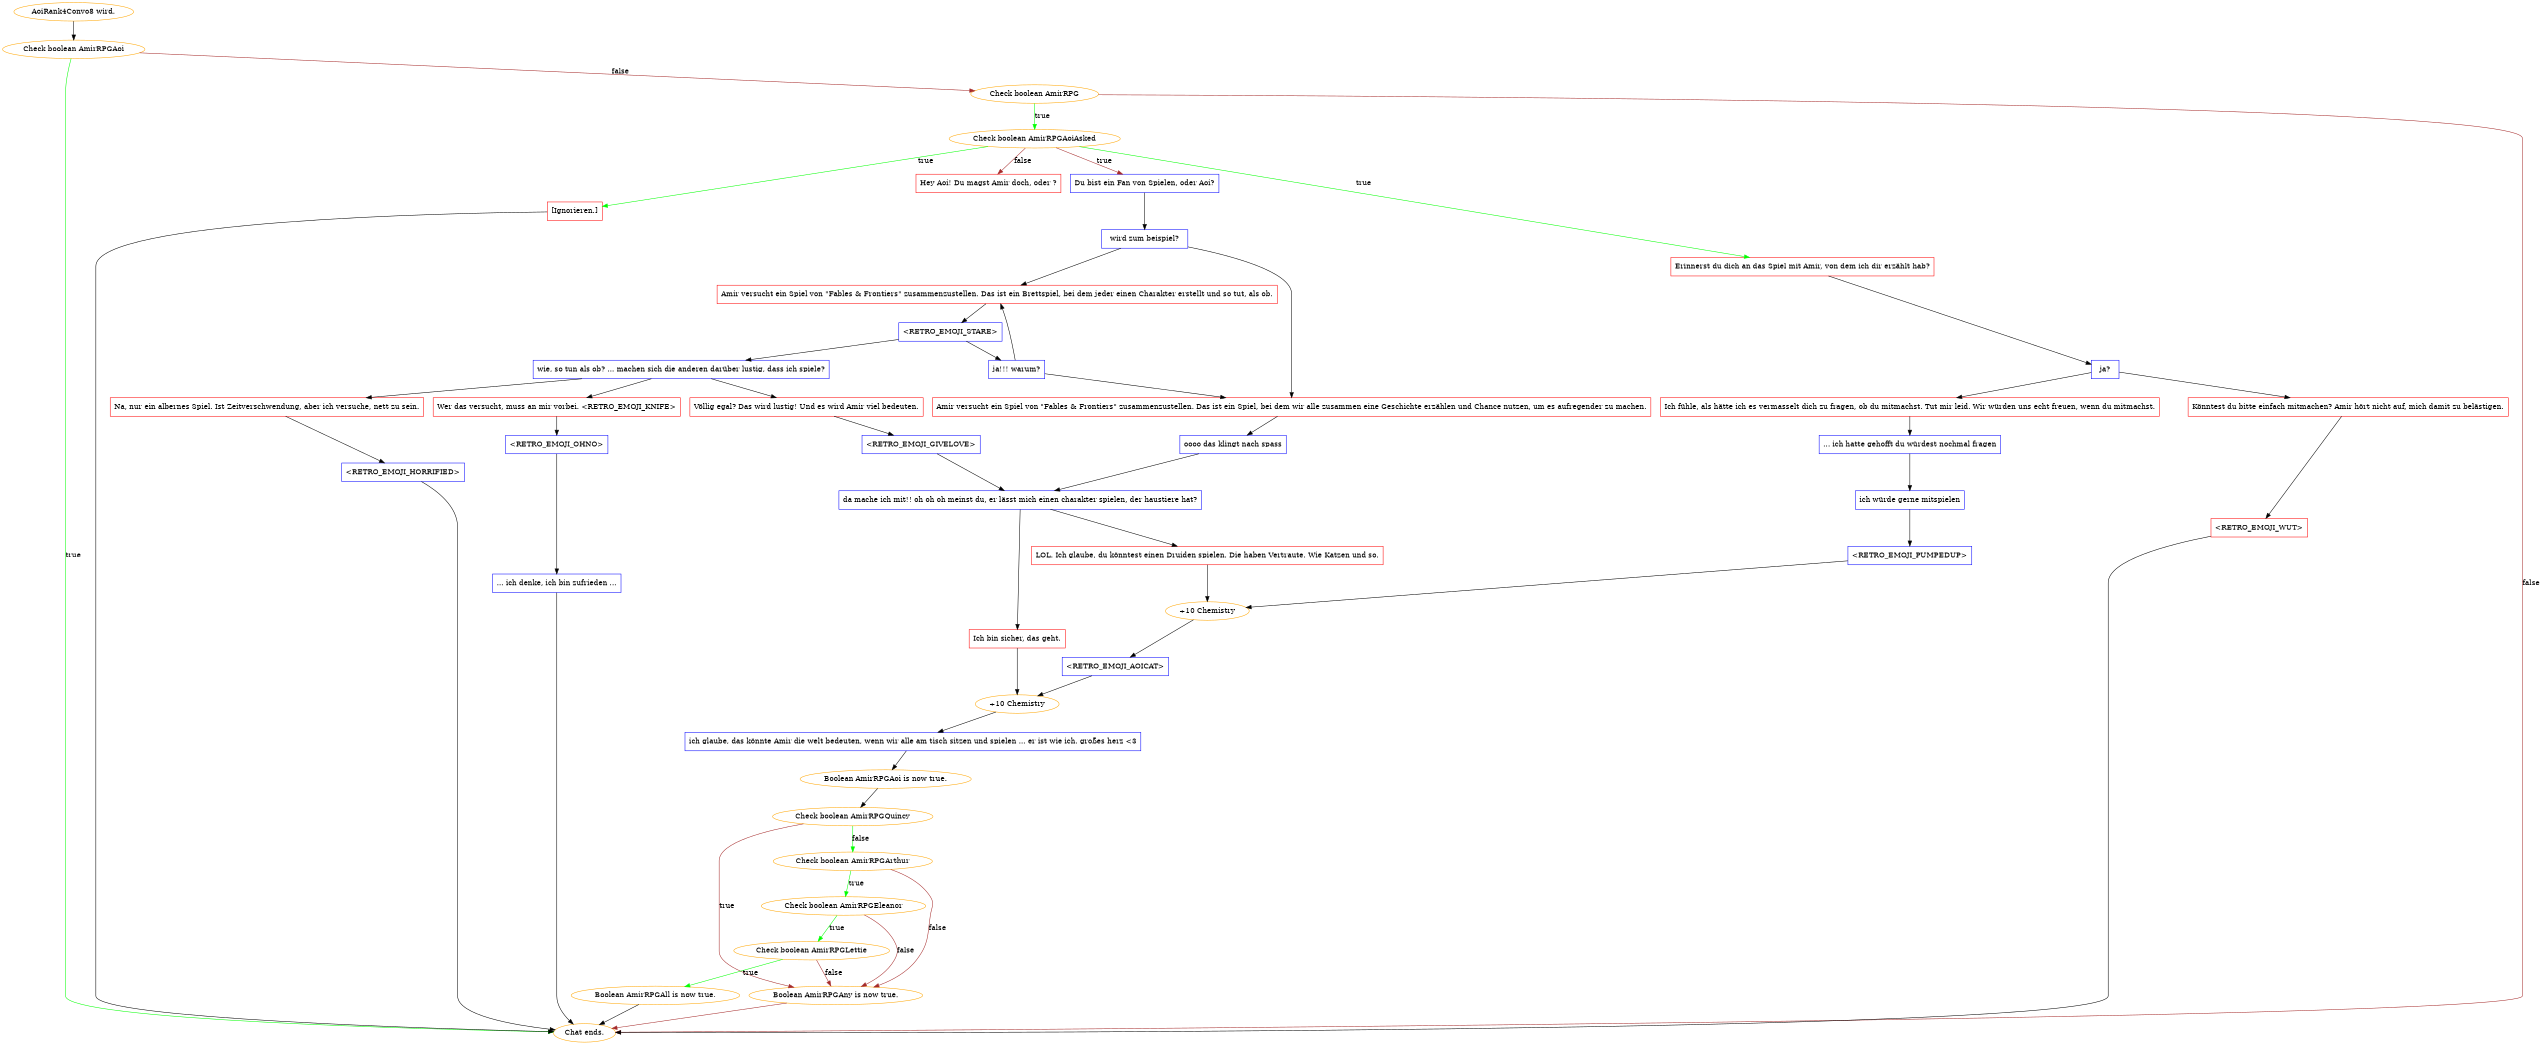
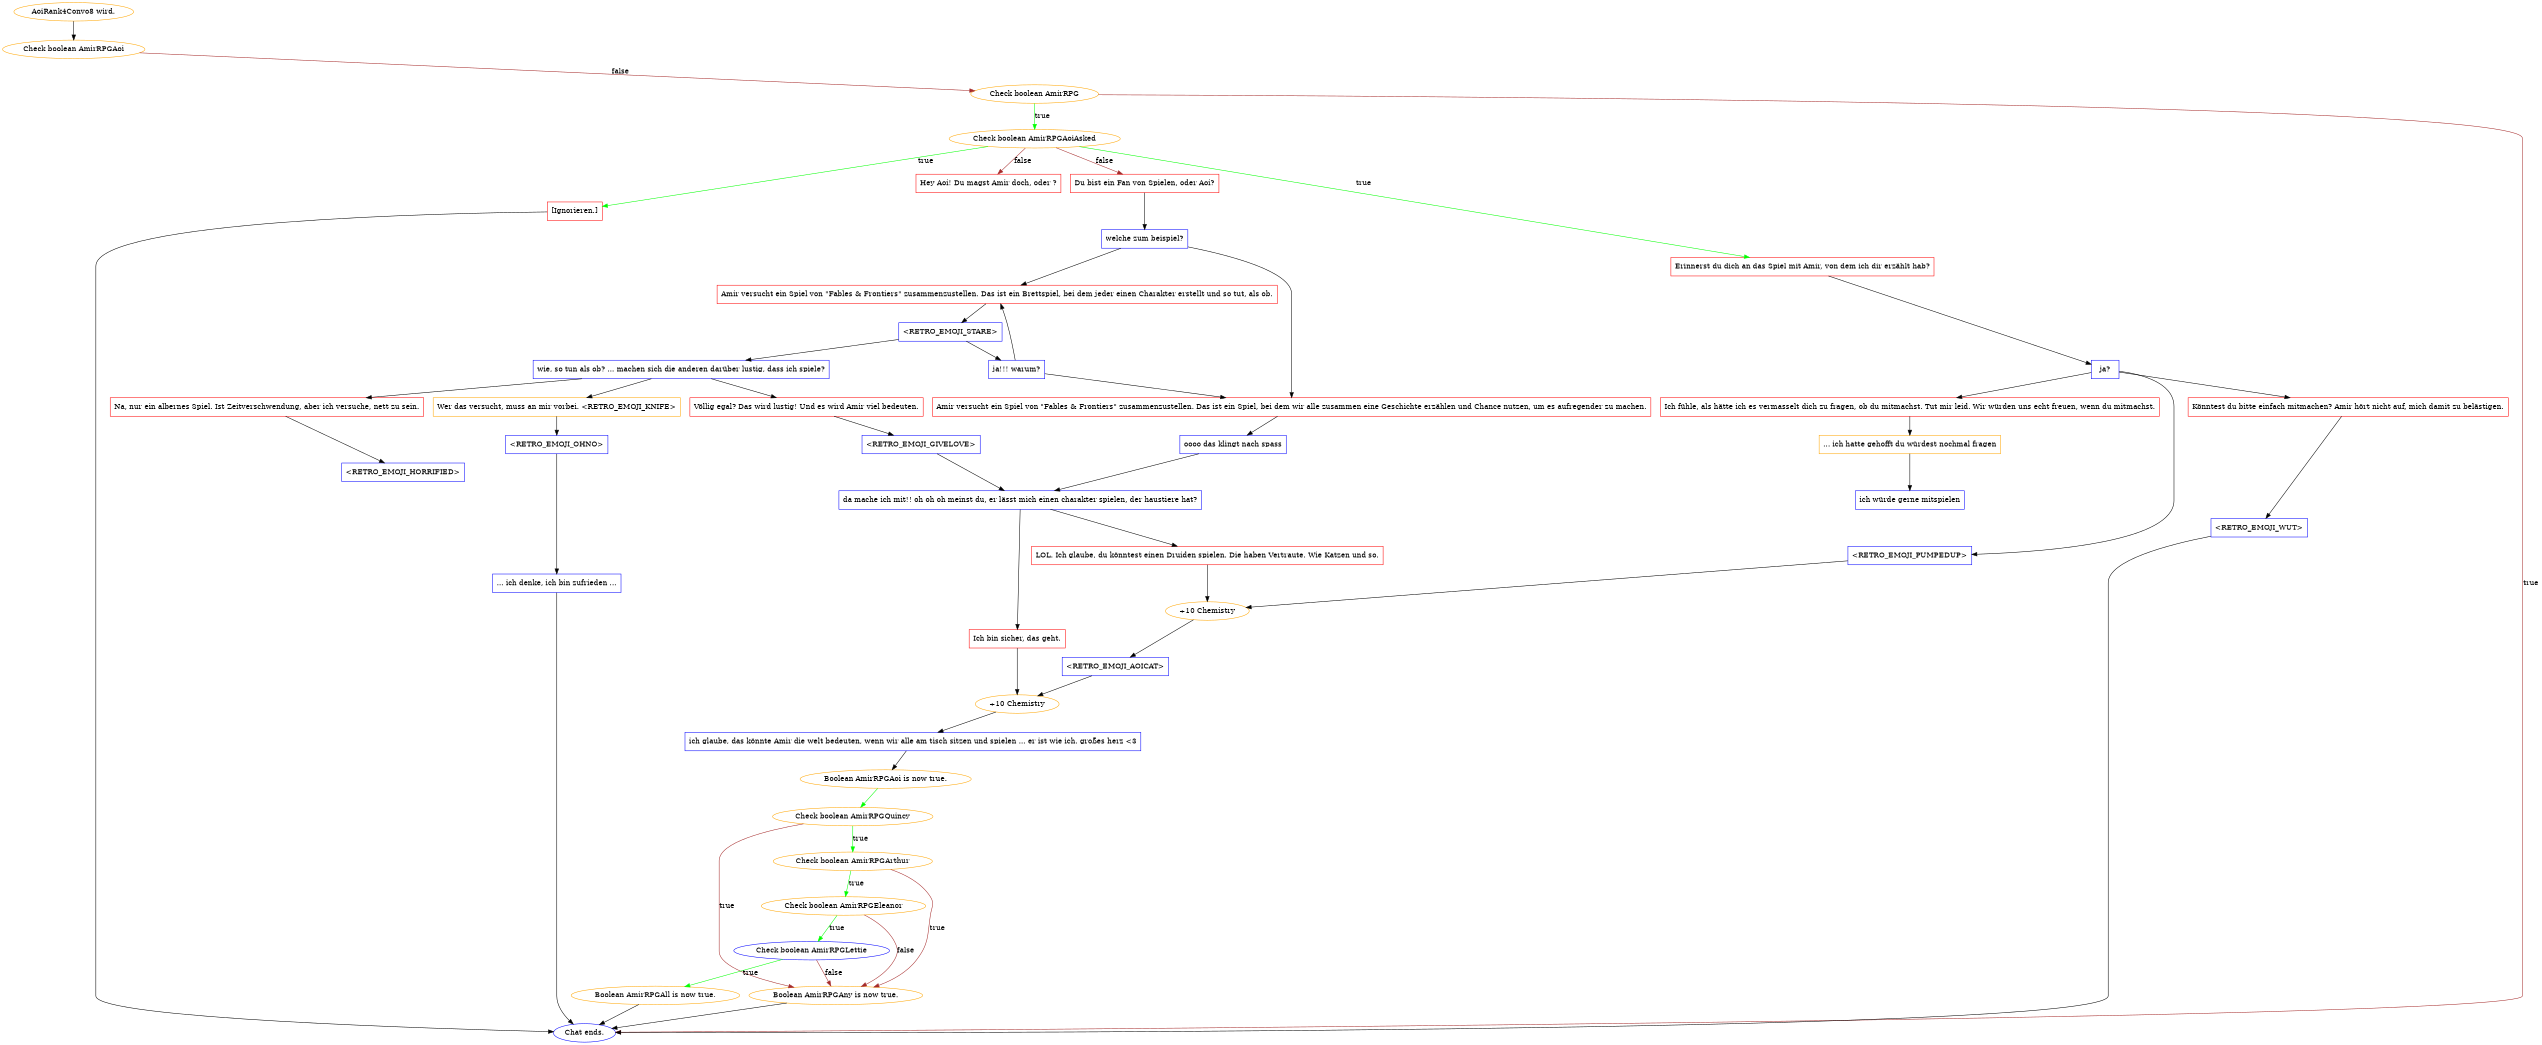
(1105, 161) -> (1105, 161)
(1145, 183) -> (1145, 183)
(1145, 239) -> (1145, 239)
(557, 407) -> (557, 407)
(1910, 445) -> (1910, 445)
(1910, 525) -> (2161, 520)
(2259, 528) -> (2259, 528)
(2531, 583) -> (2531, 583)
(66, 770) -> none
(458, 782) -> none
(871, 796) -> (871, 796)
(861, 839) -> (861, 839)
(938, 928) -> (938, 928)
(812, 951) -> (812, 951)
(702, 1015) -> (702, 1015)
(585, 1033) -> (585, 1033)
